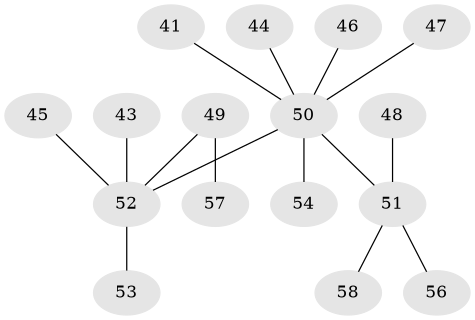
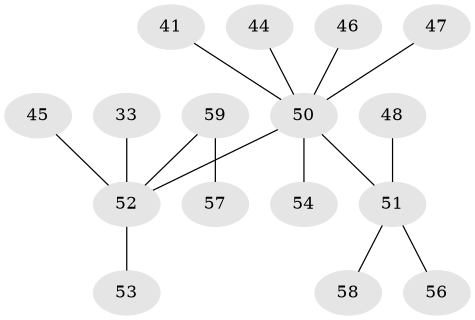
(127, 116) -> (127, 116)
(215, 116) -> (215, 116)
